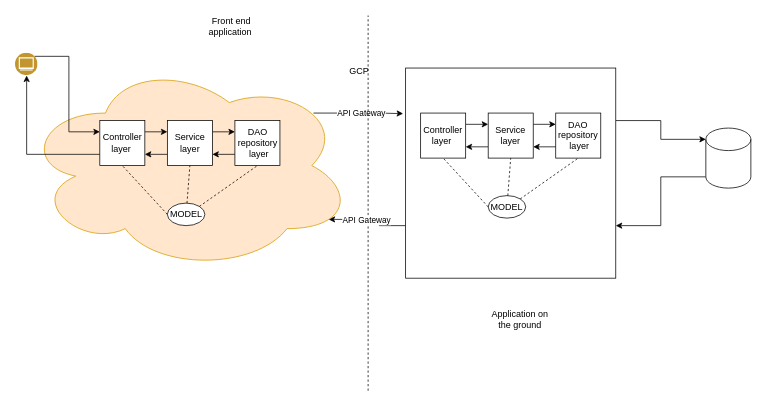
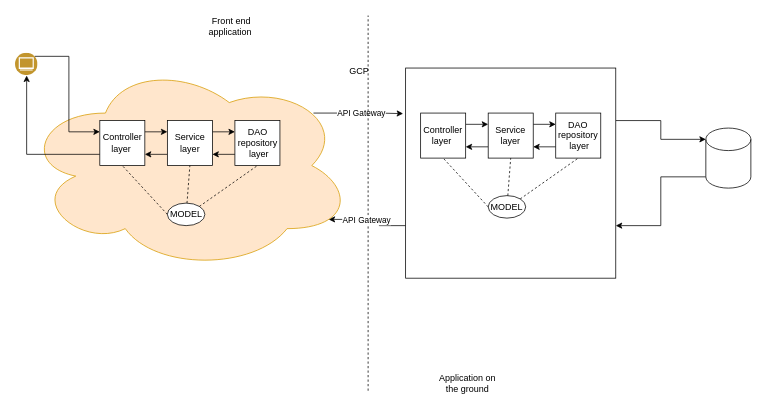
(520, 319) -> (467, 383)
